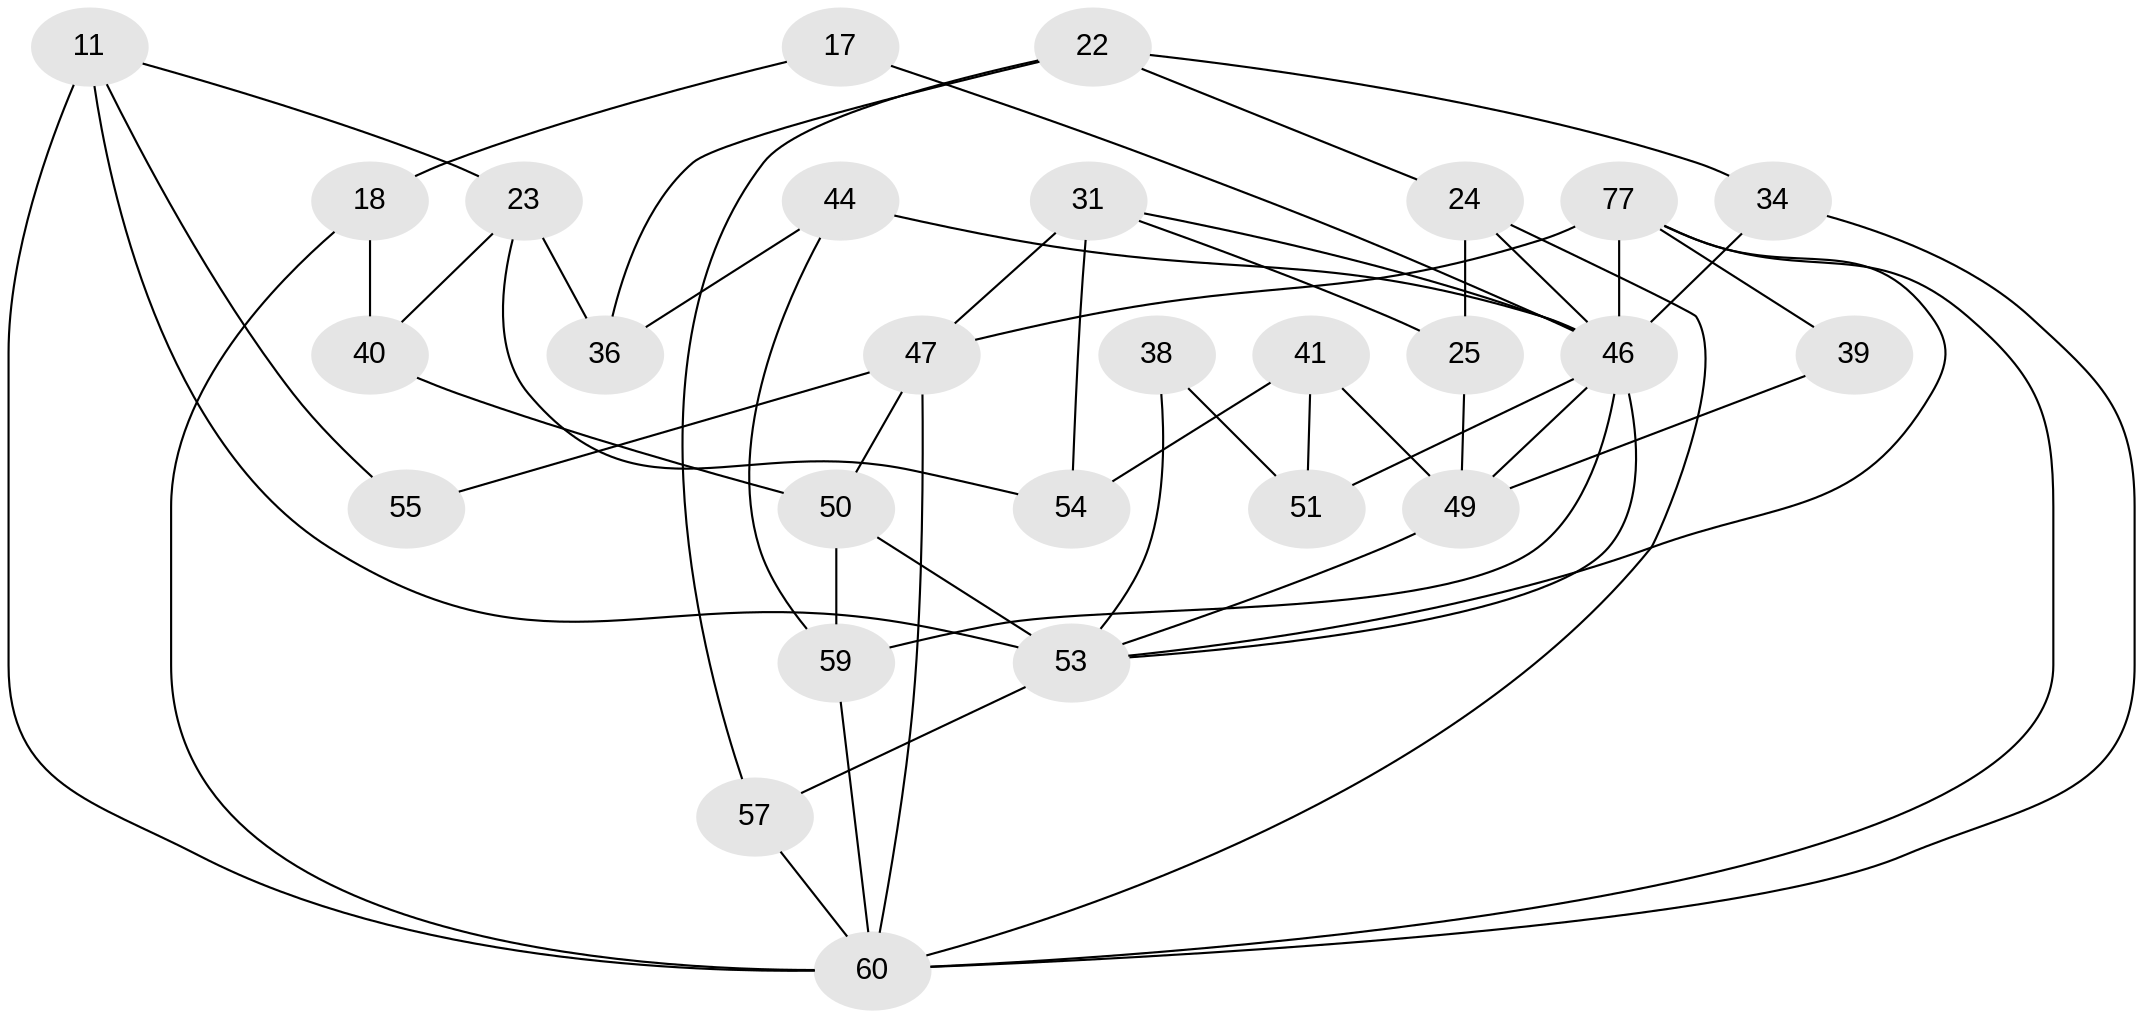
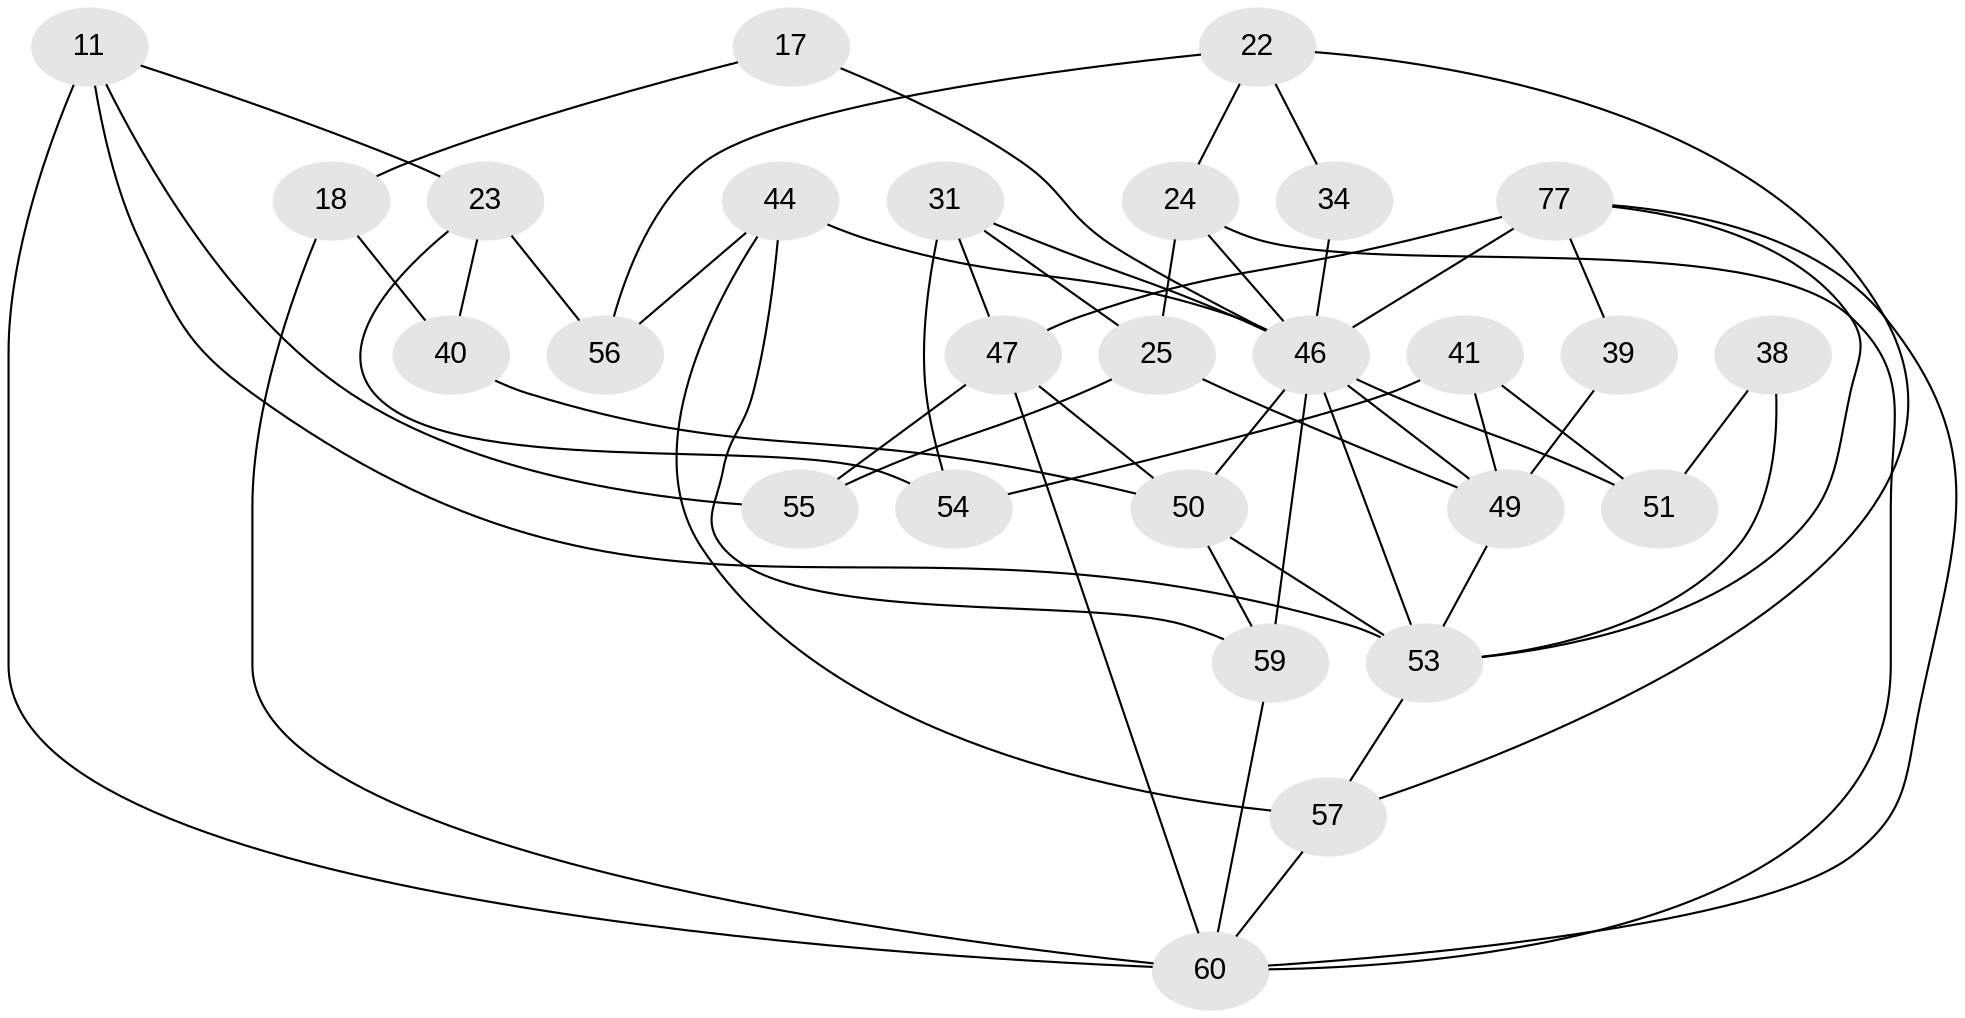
(605, 355) -> (605, 355)
none -> (979, 432)
none -> (1235, 451)
none -> (812, 658)
(1883, 862) -> none
